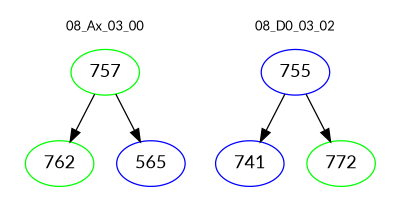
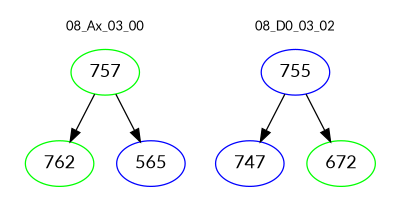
(250, 164) -> (250, 164)
(341, 164) -> (341, 164)
